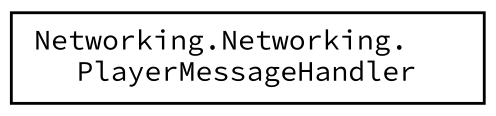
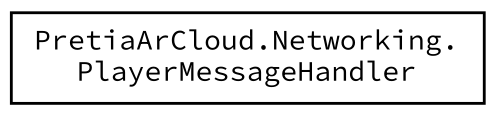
(248, 58) -> (248, 58)
